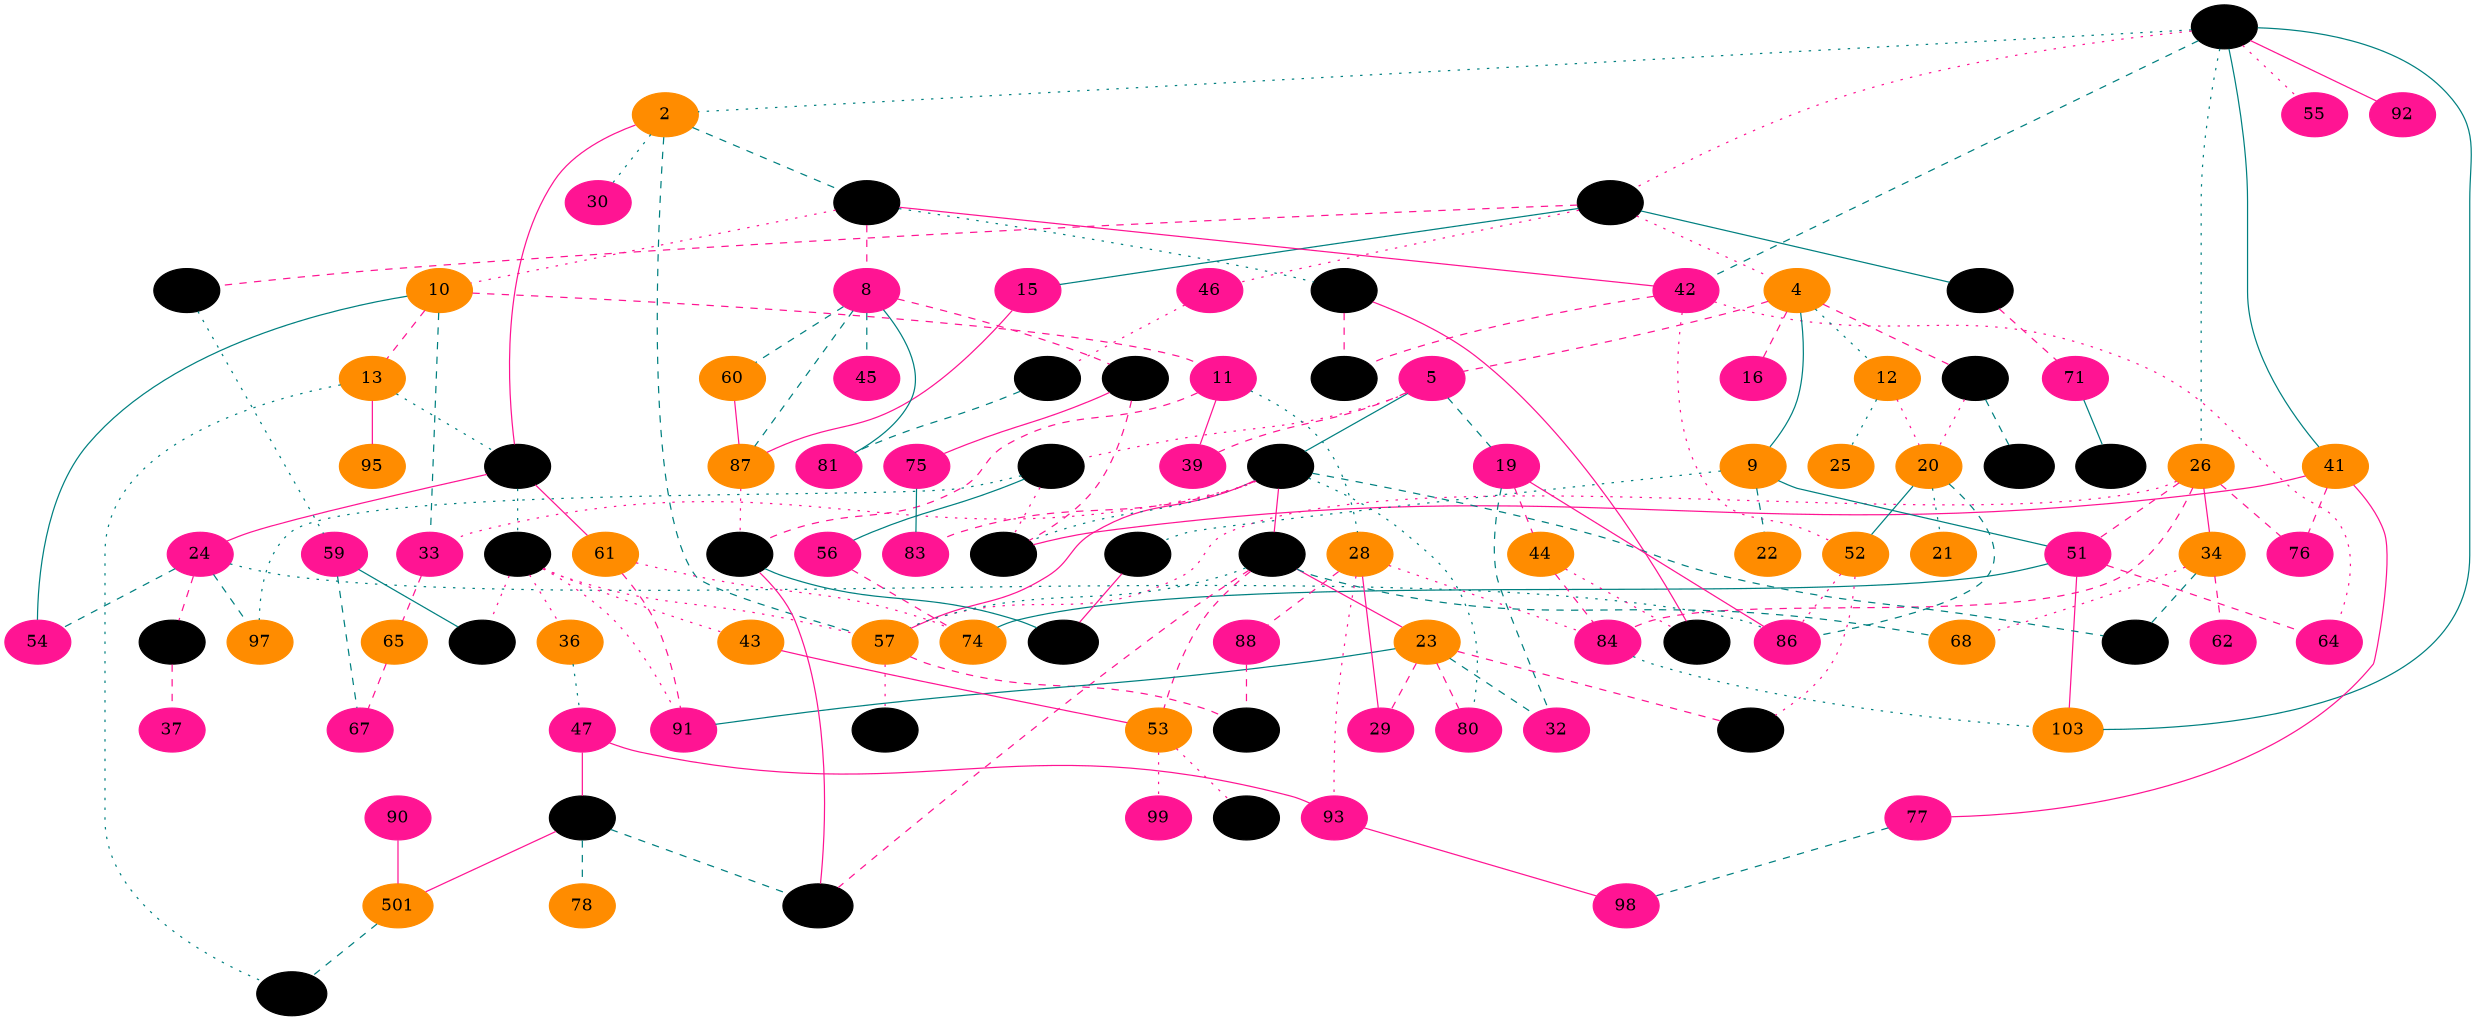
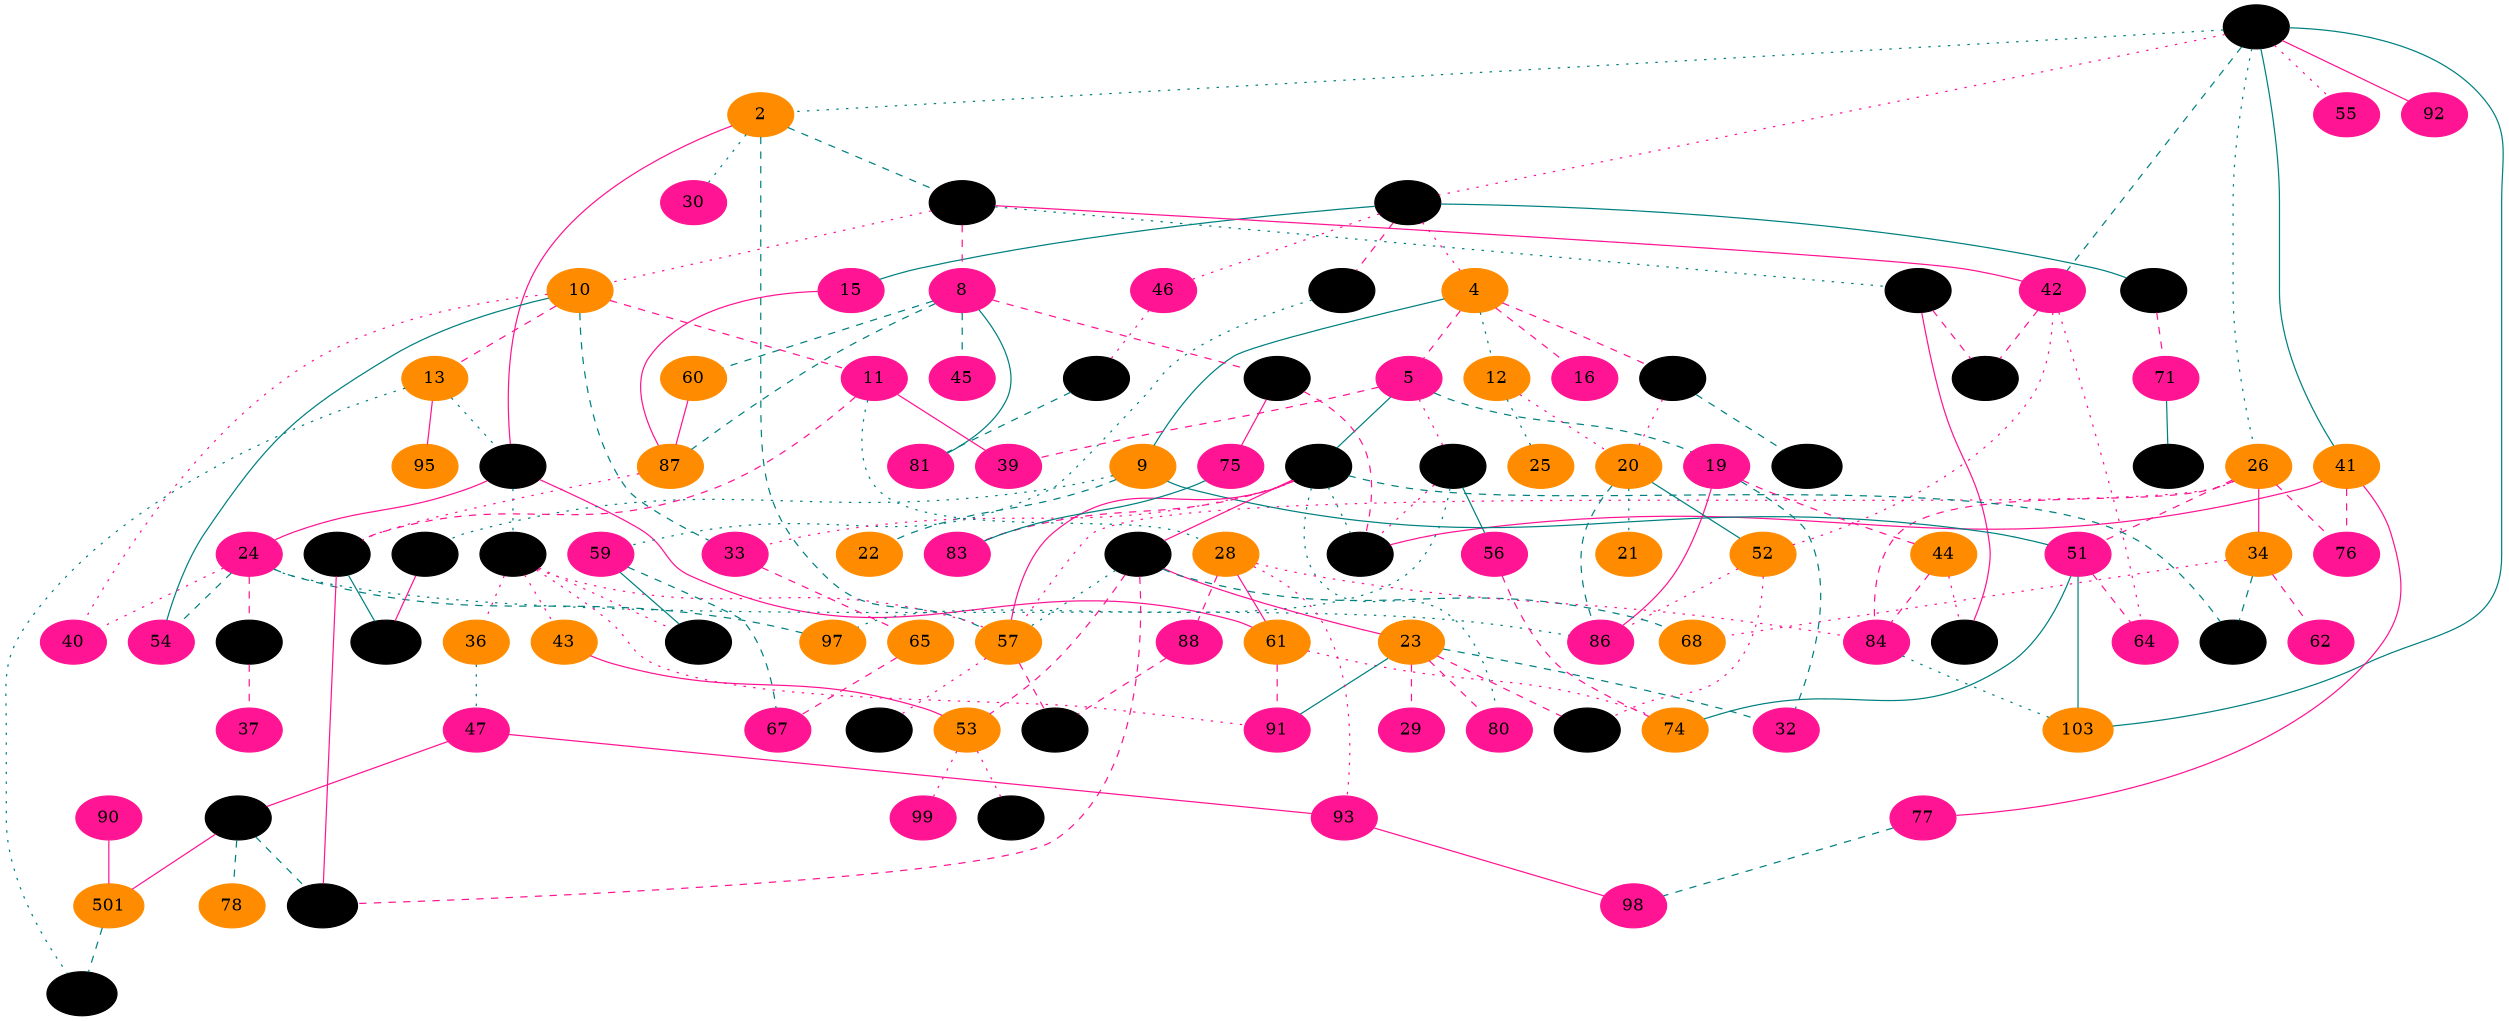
none -> (73, 642)
(1370, 642) -> (1251, 598)
(2073, 642) -> (2078, 642)
